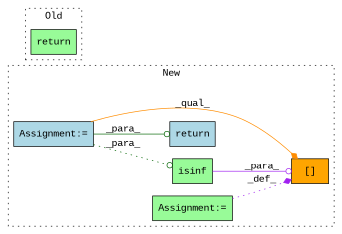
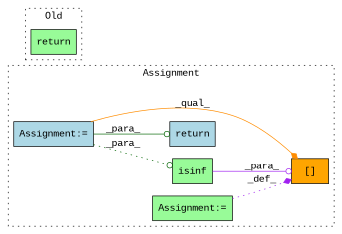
(171, 73) -> (171, 73)
